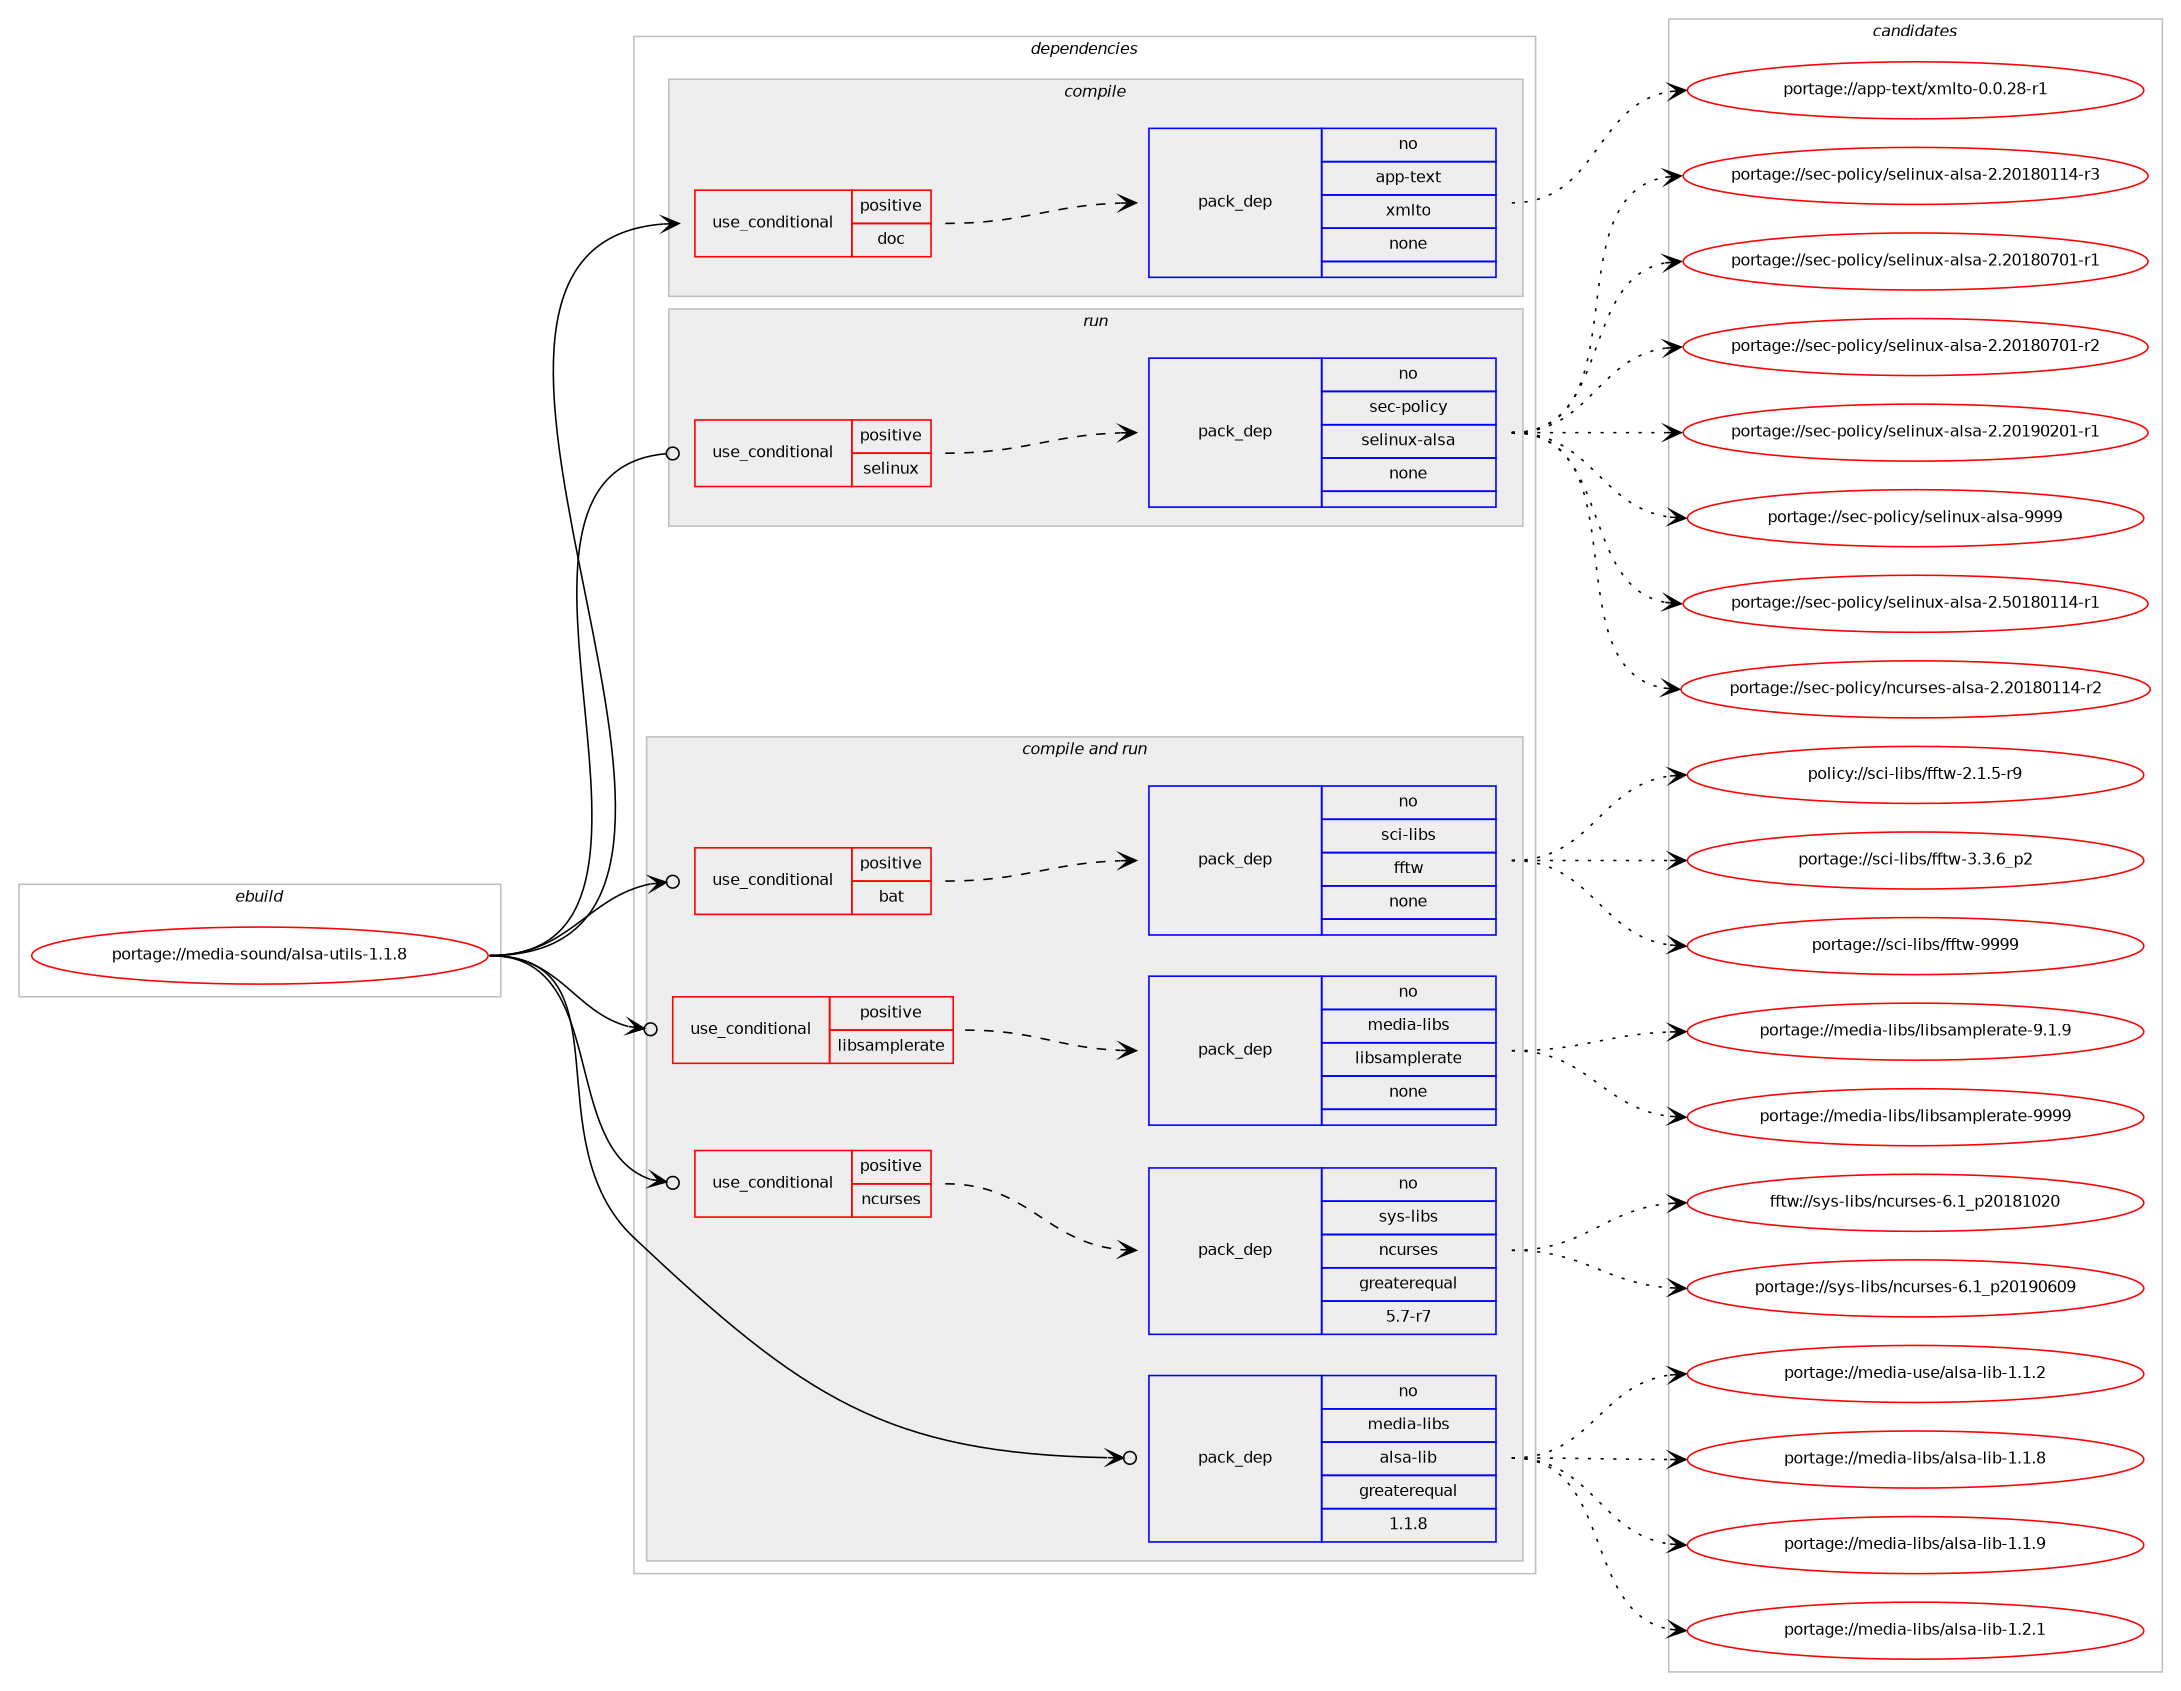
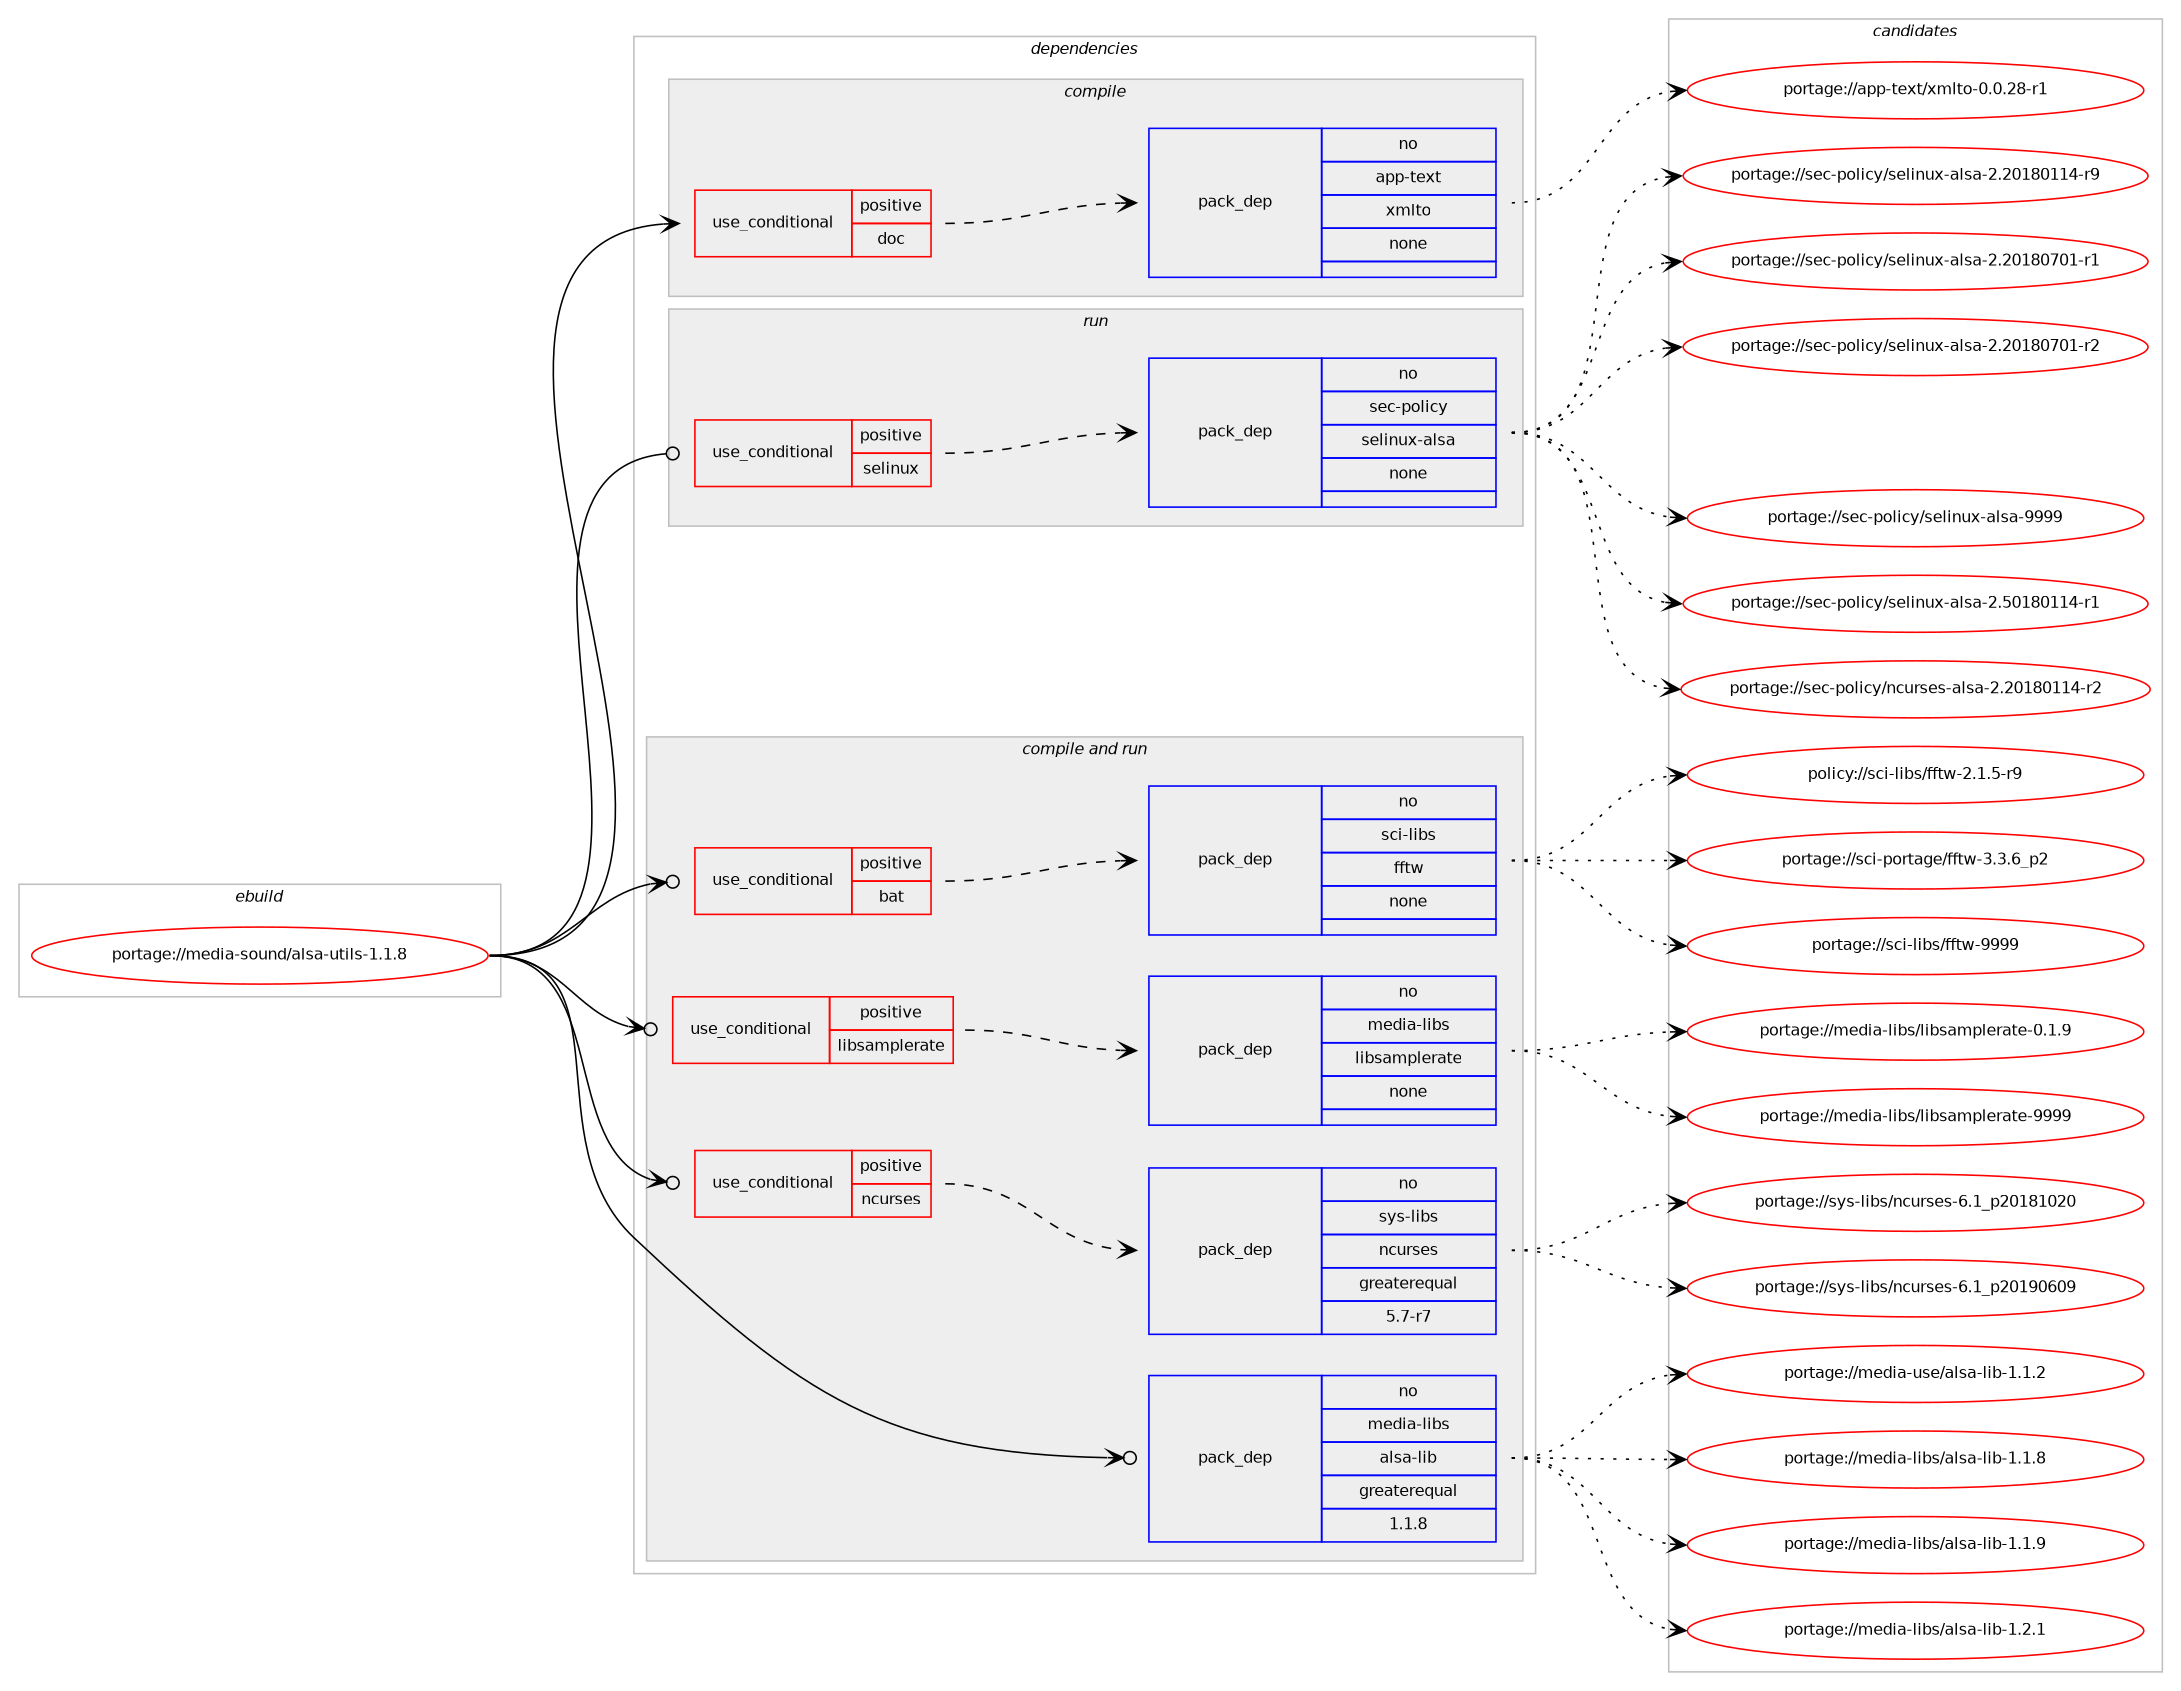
(1916, 176) -> (1916, 176)
(1916, 433) -> none
(1916, 861) -> (1916, 861)
(1916, 1032) -> (1916, 1032)
(1916, 1203) -> (1916, 1203)
